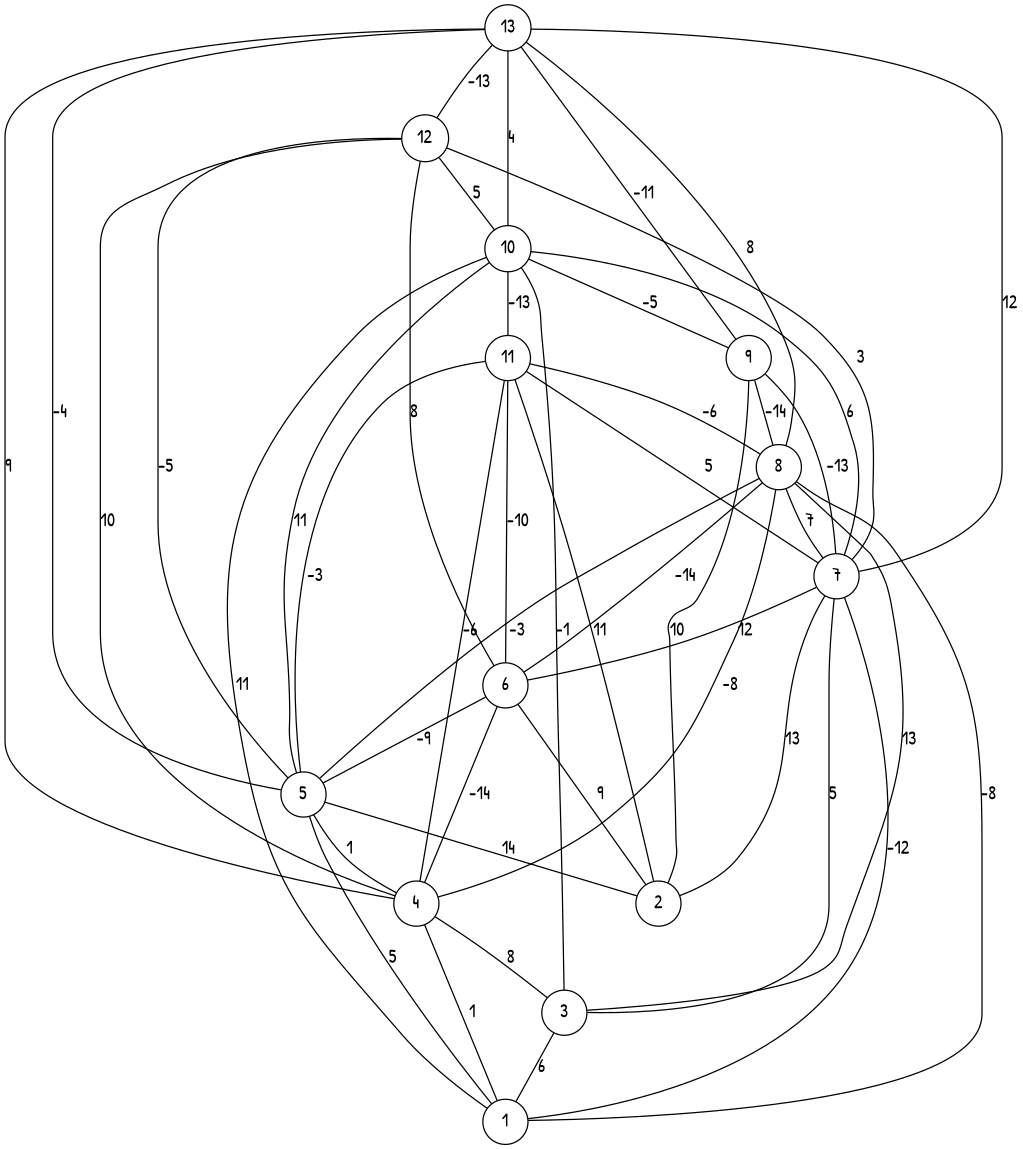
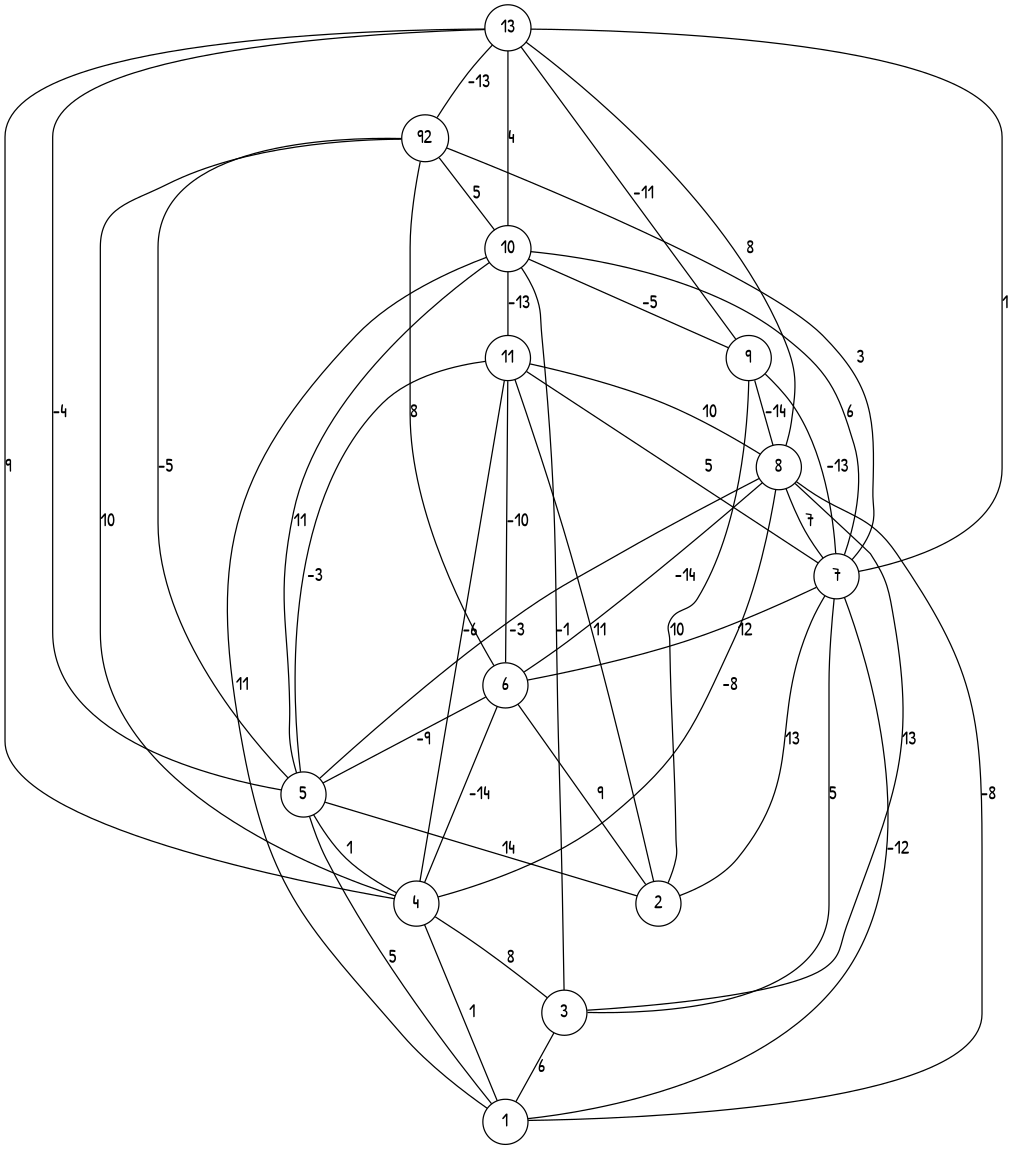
(425, 138) -> (425, 138)
(1010, 303) -> (1006, 303)
(710, 413) -> (710, 413)
